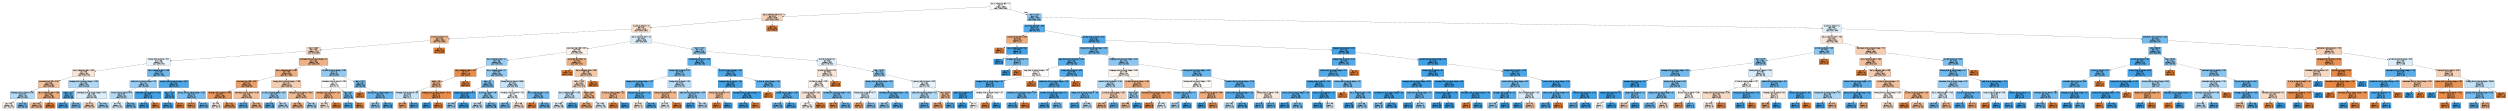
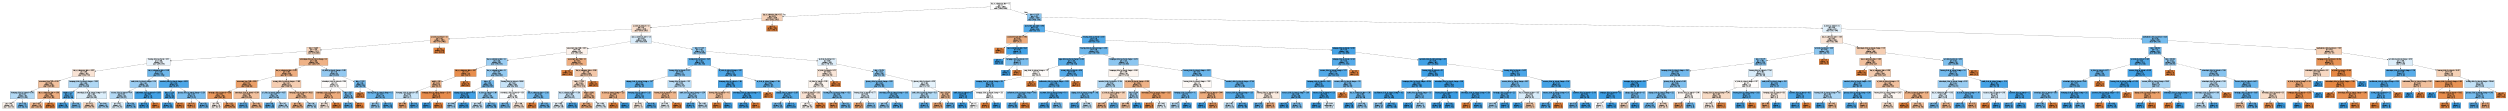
(1271, 106) -> (1270, 106)
(1330, 106) -> (1329, 106)
